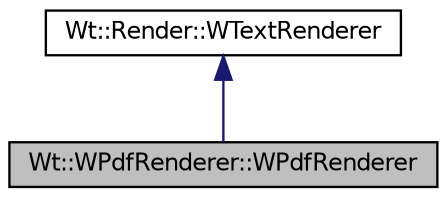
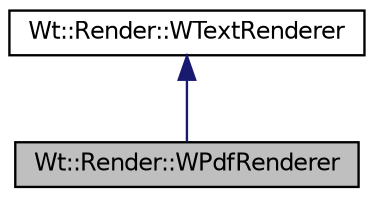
(223, 165) -> (187, 165)
